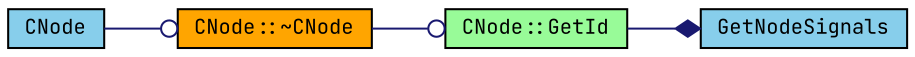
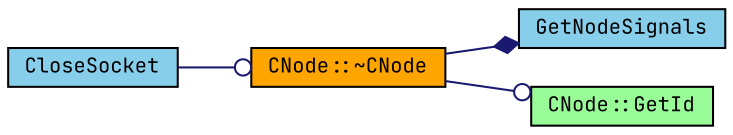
(56, 29) -> (93, 67)
(651, 29) -> (470, 50)
